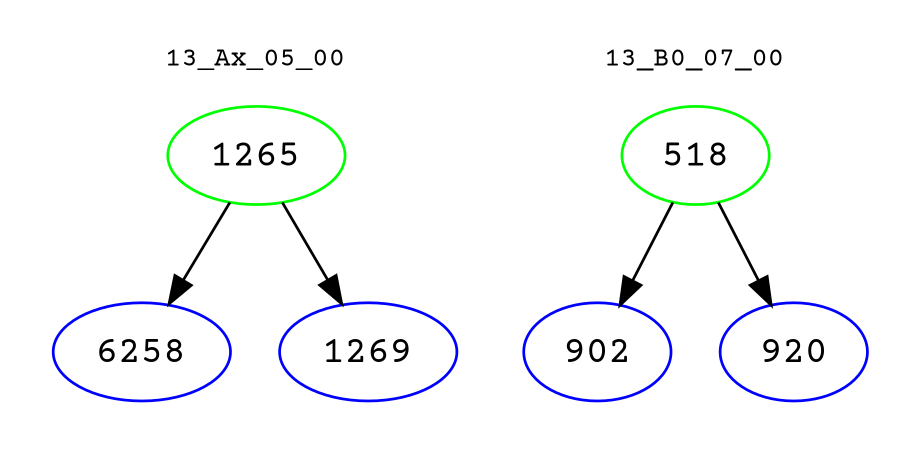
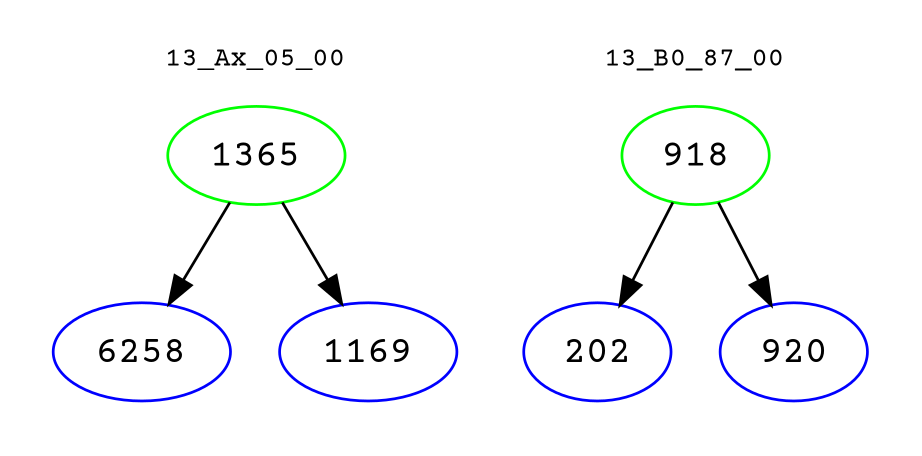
(696, 59) -> (696, 59)
(256, 155) -> (256, 155)
(696, 155) -> (696, 155)
(368, 352) -> (368, 352)
(597, 352) -> (597, 352)
